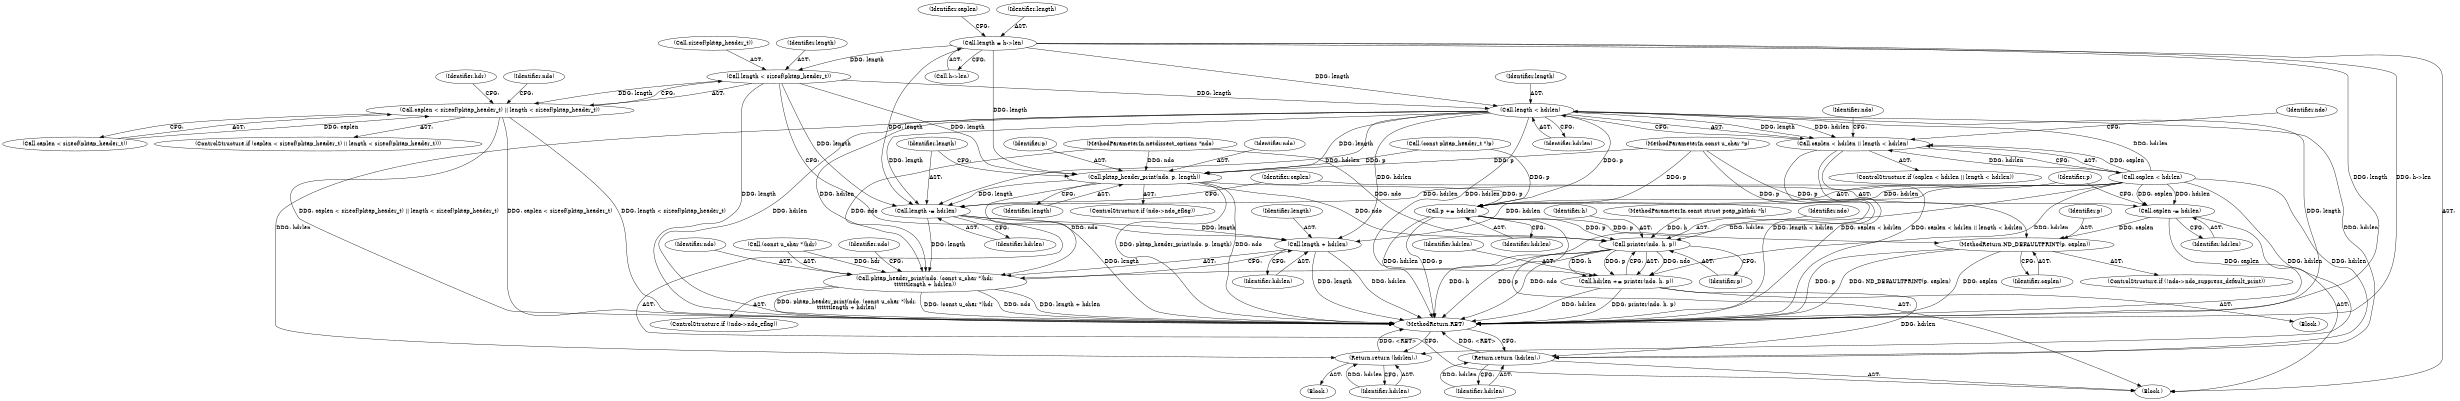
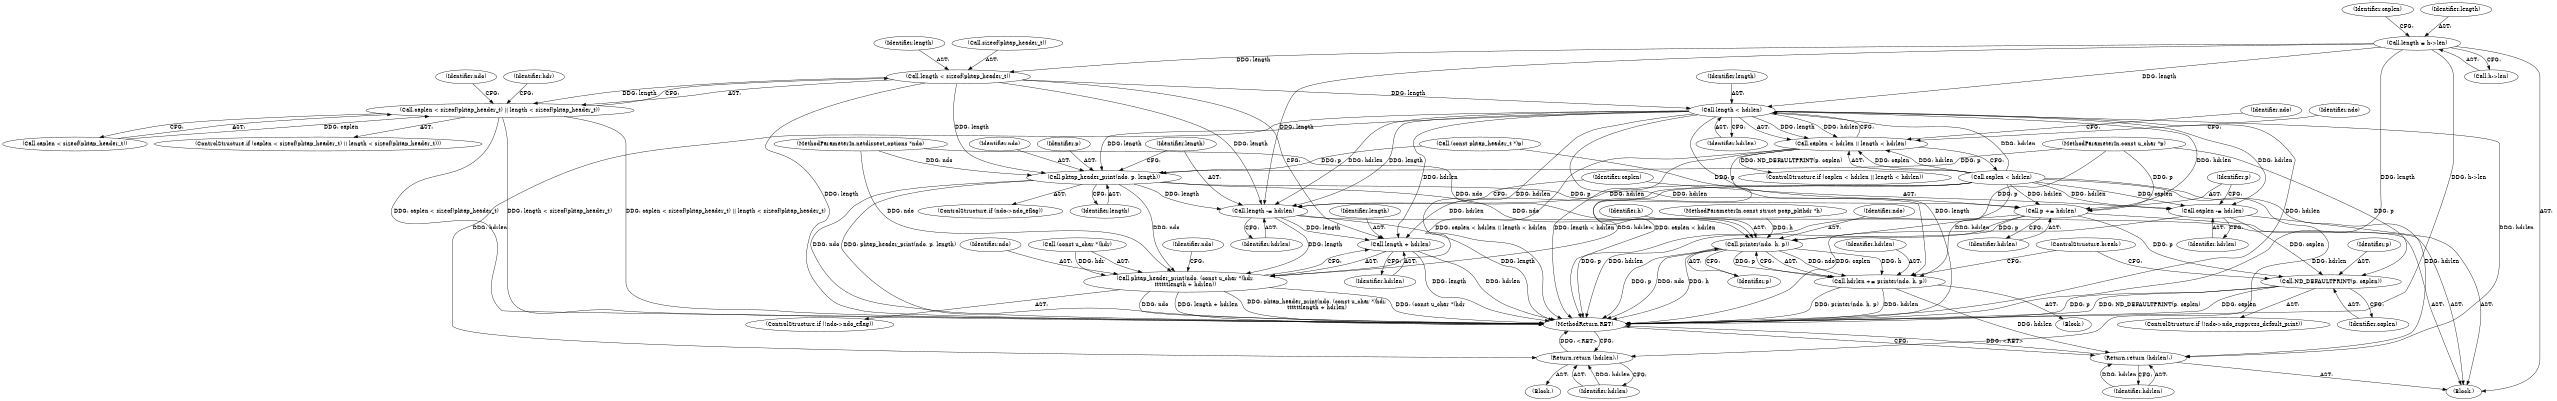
none -> (2146, 126)
(993, 142) -> none
(1613, 161) -> (2214, 161)
(1906, 161) -> (1792, 161)
(2025, 245) -> (2331, 282)
none -> (2086, 245)
